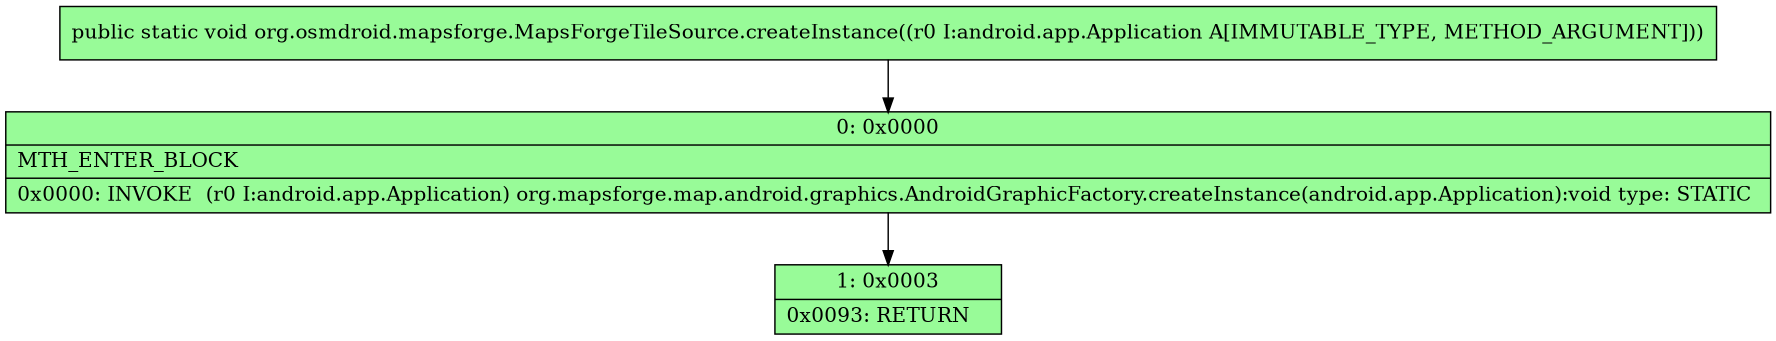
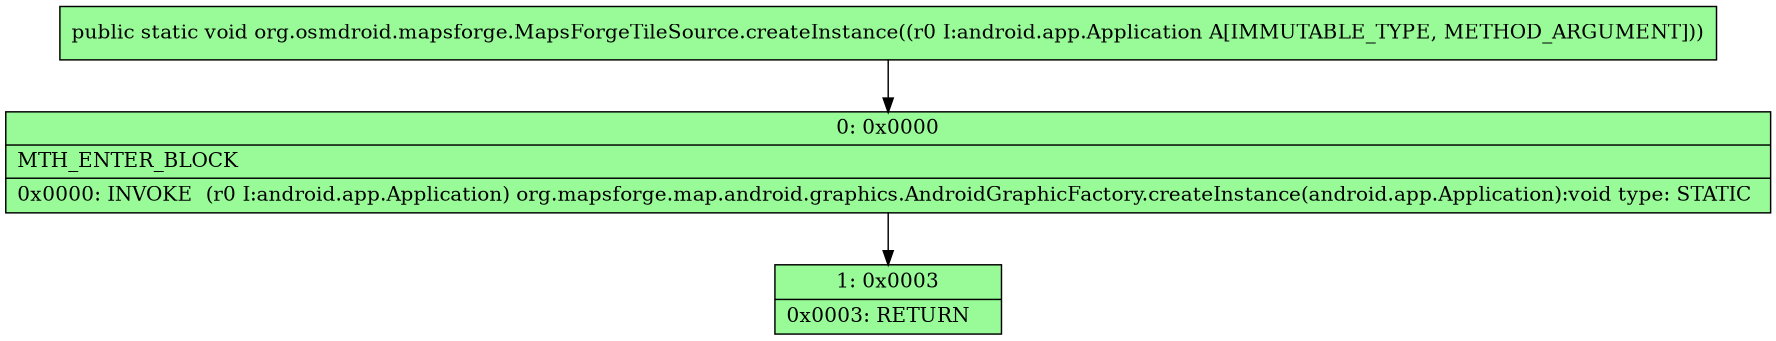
(888, 316) -> (888, 316)
